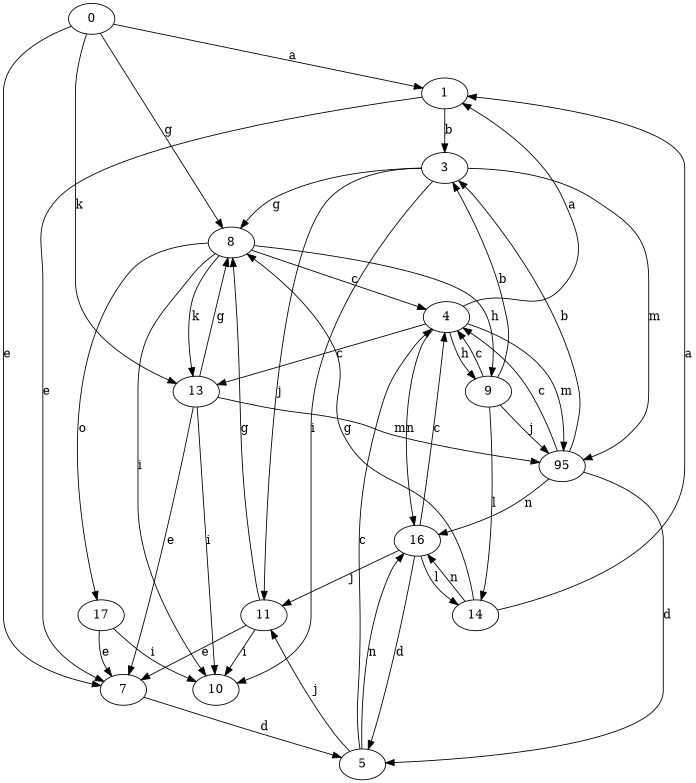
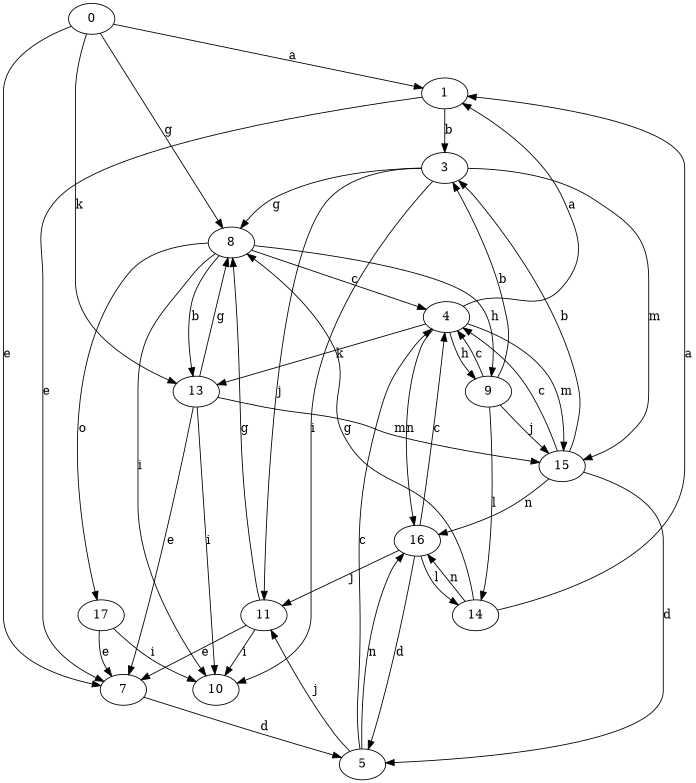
(196, 317) -> (196, 317)
(340, 354) -> (340, 354)
(562, 466) -> (562, 466)
